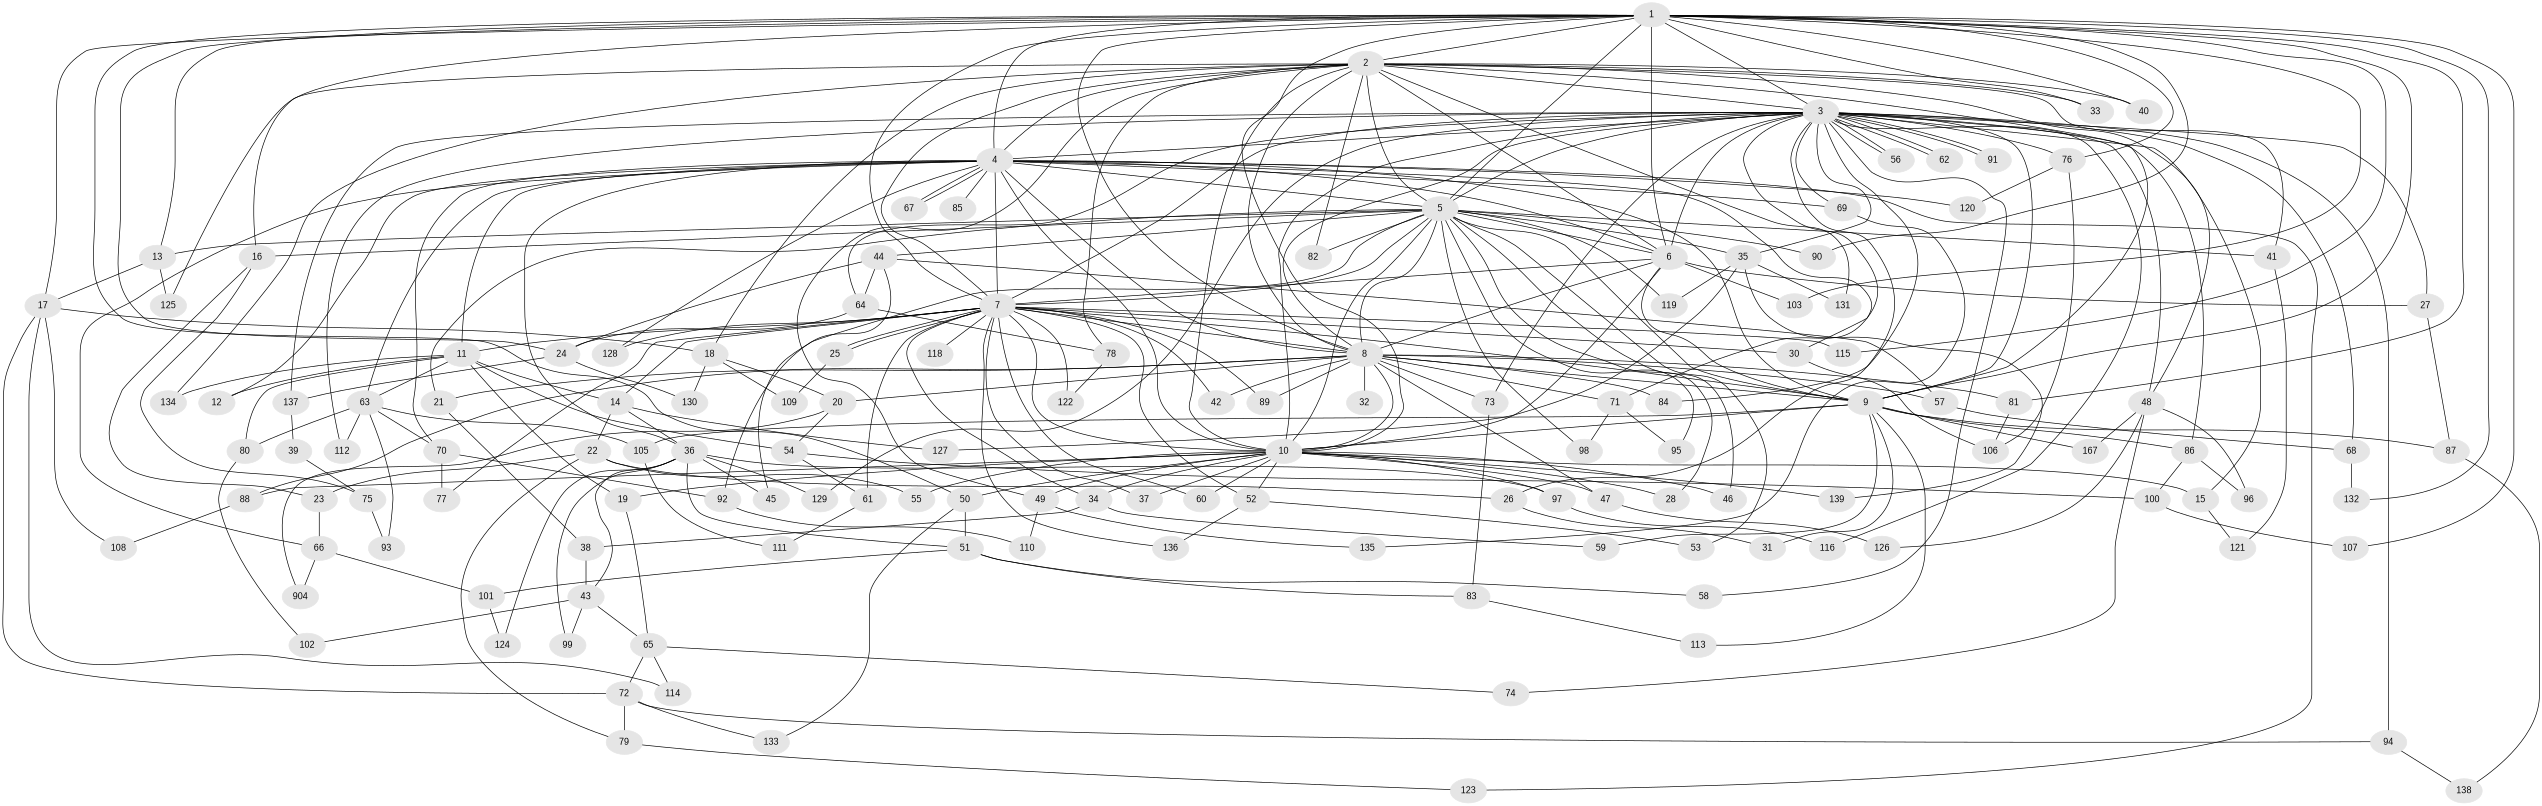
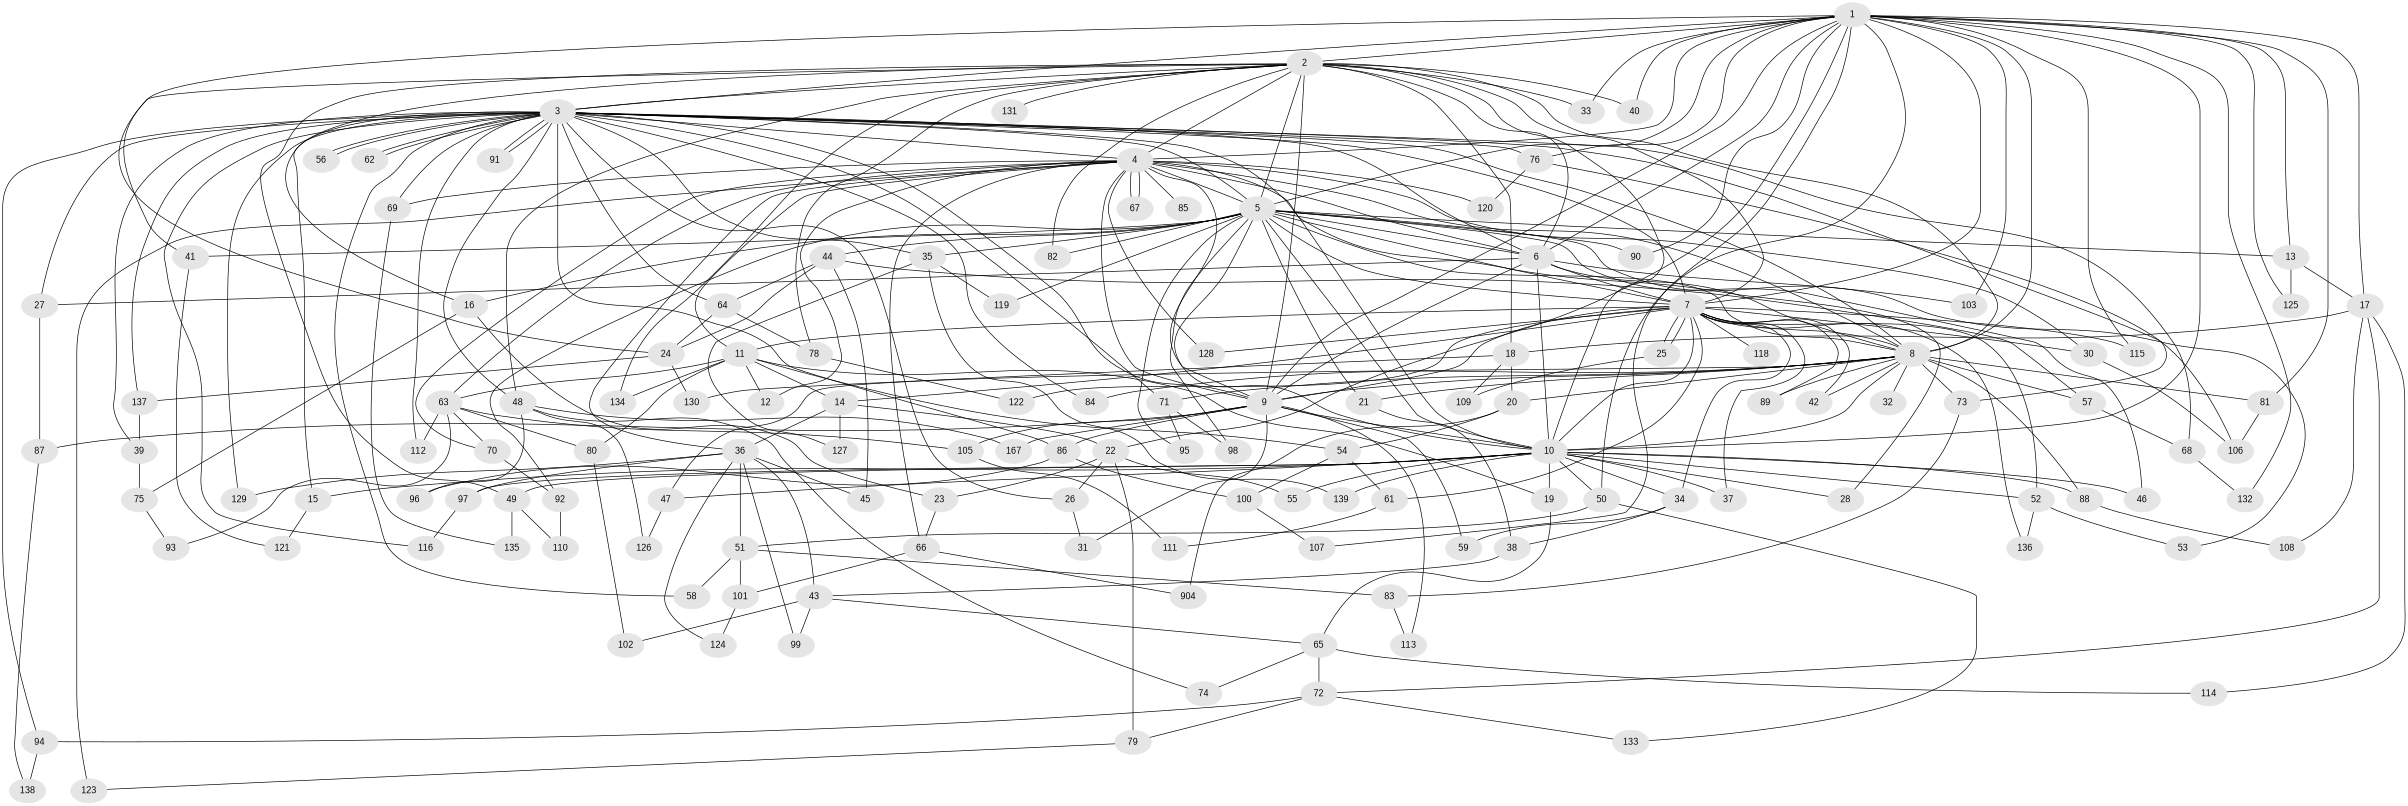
none -> (201, 142)
(1797, 283) -> none
none -> (1462, 347)
(442, 500) -> none
(1202, 500) -> none
